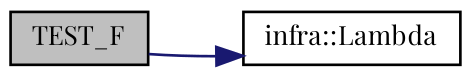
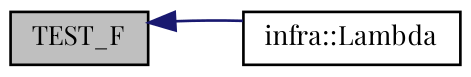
(182, 56) -> (209, 21)
